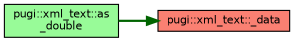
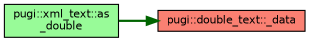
(224, 21) -> (232, 21)
